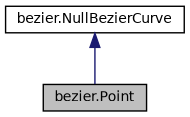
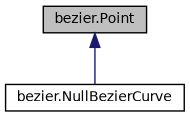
(95, 66) -> (95, 66)
